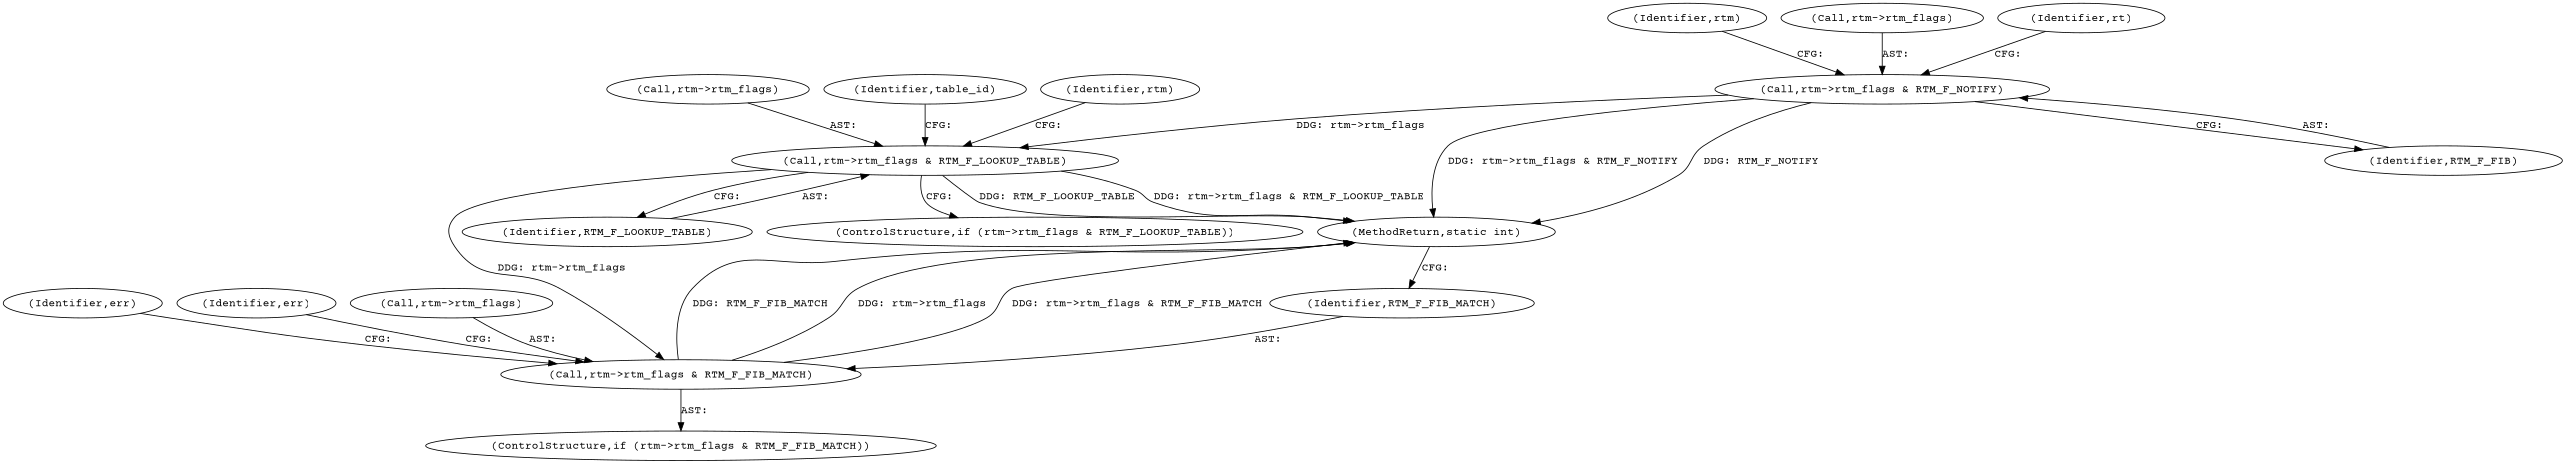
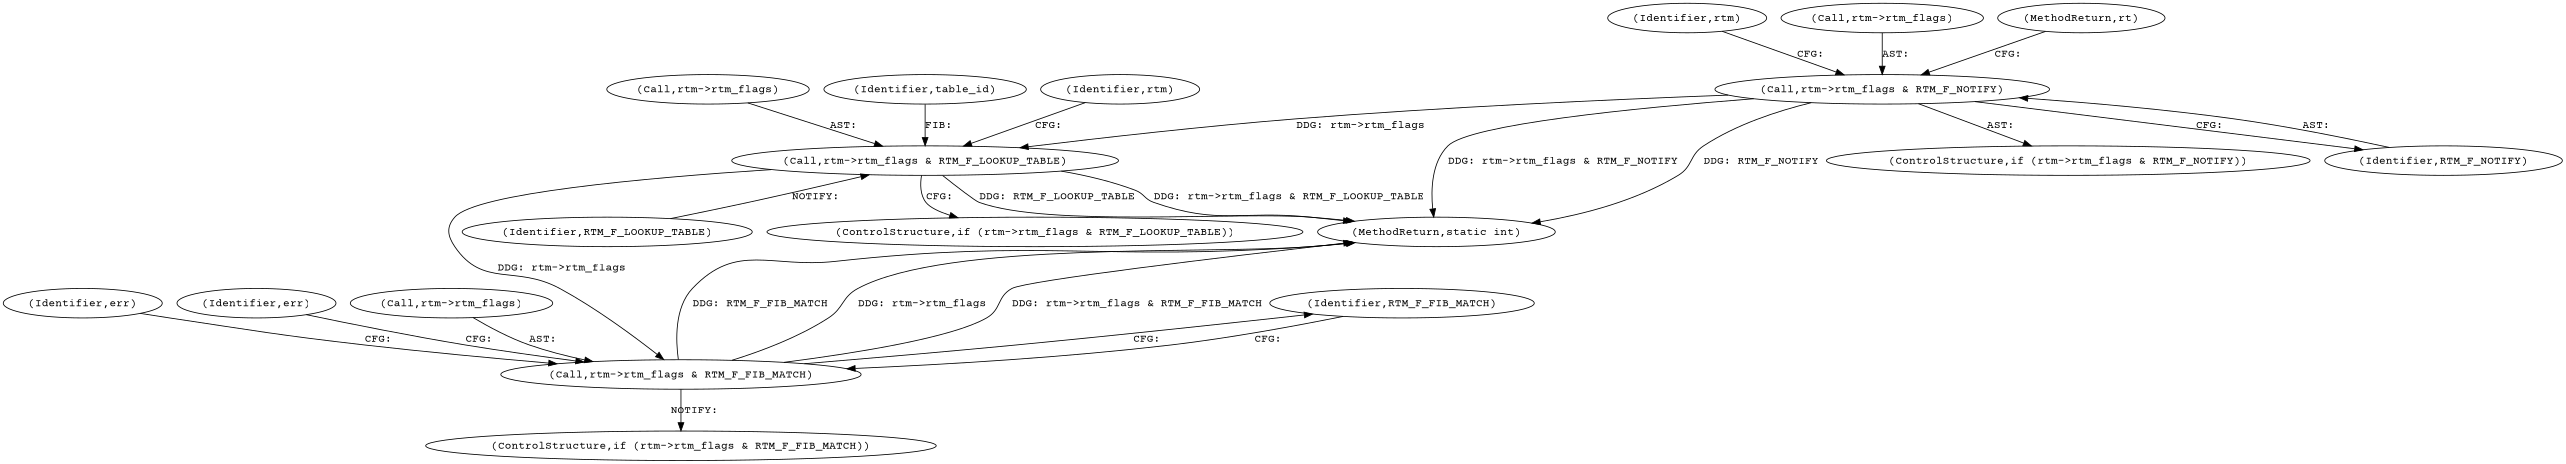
(2081, 18) -> (2081, 18)
(942, 125) -> (942, 125)
none -> (2068, 161)
(2444, 161) -> (2444, 161)
(725, 187) -> none
(819, 196) -> (819, 196)
(1421, 264) -> (1055, 341)
(1272, 339) -> (1272, 339)
(698, 410) -> (698, 410)
